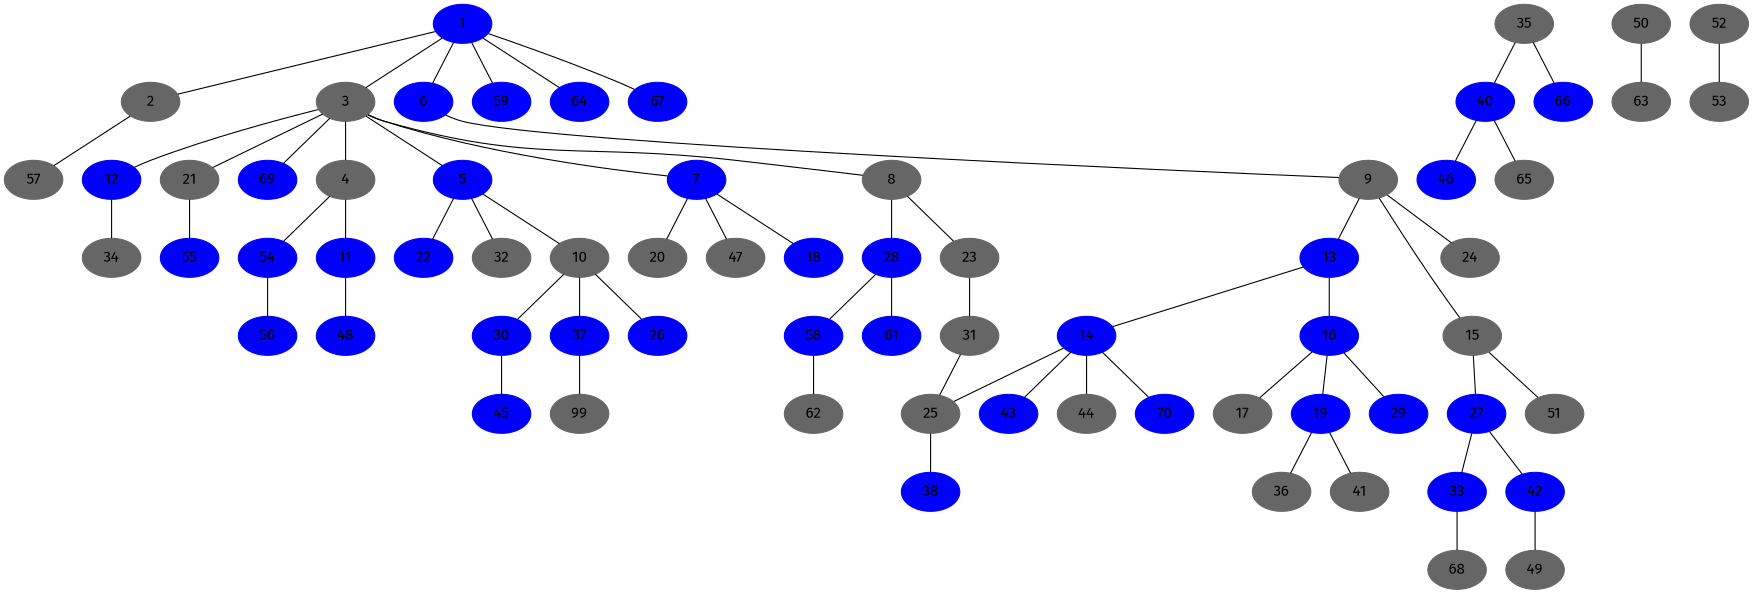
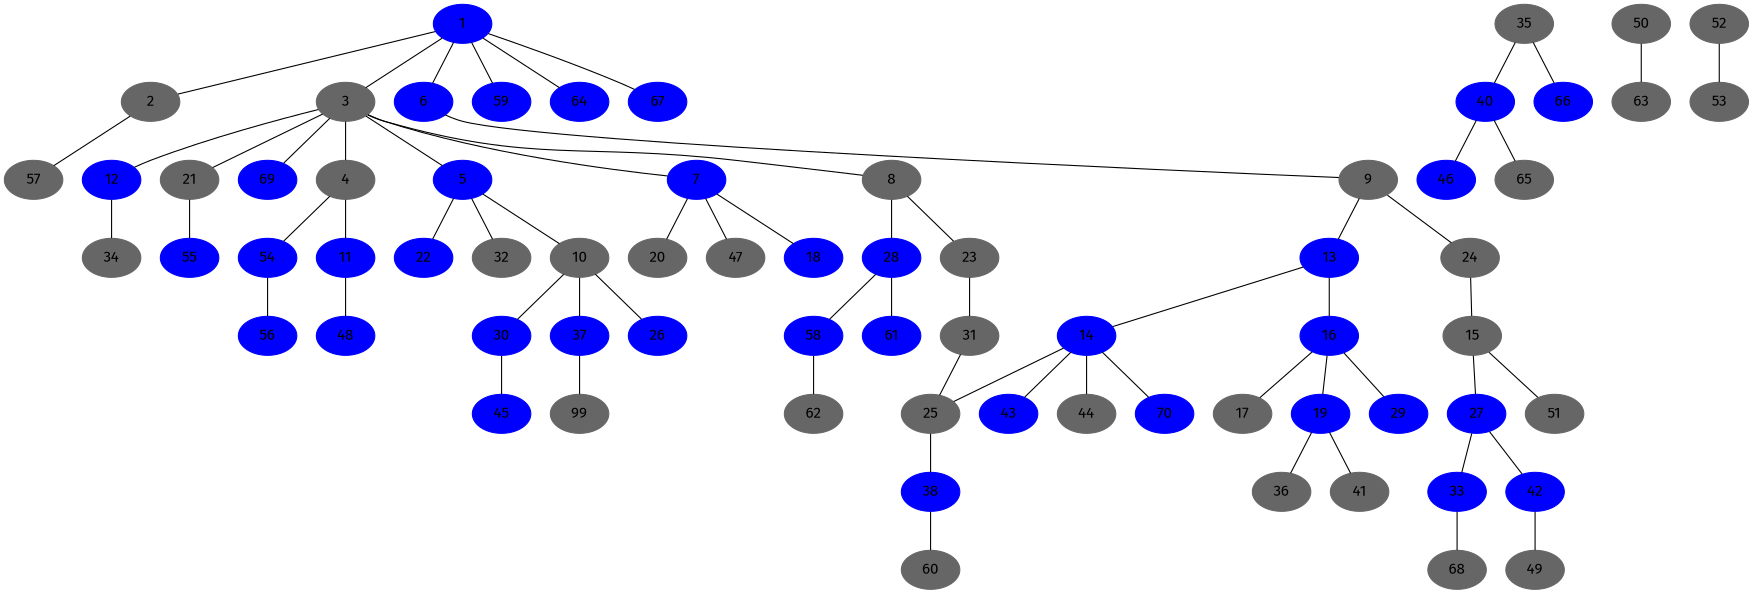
(1418, 259) -> (1471, 297)
none -> (931, 570)
